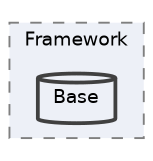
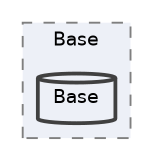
(77, 41) -> (77, 41)
